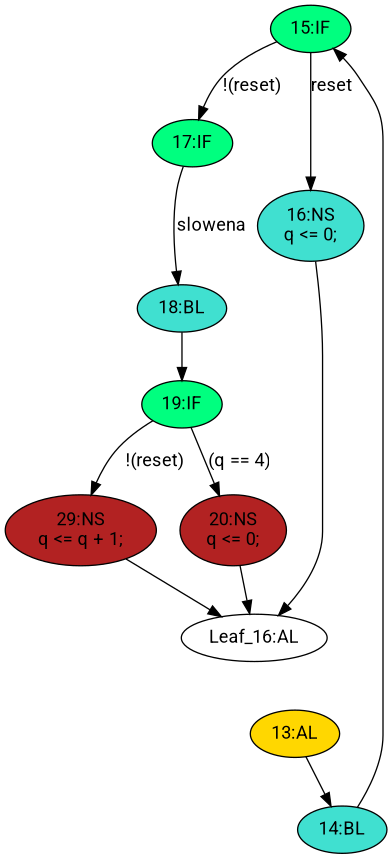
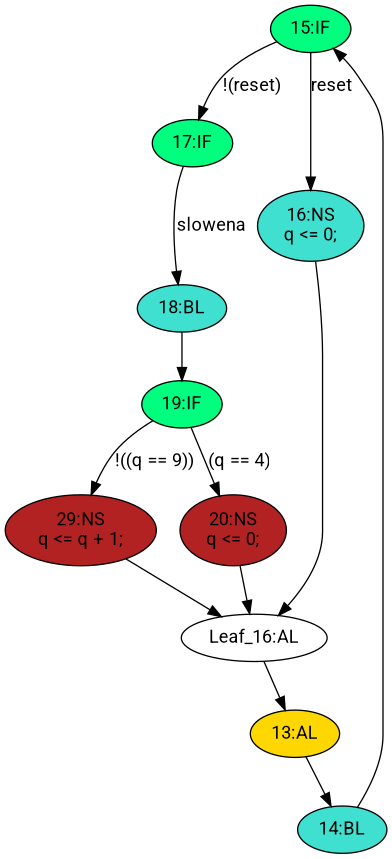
(155, 461) -> (155, 461)
none -> (272, 680)
